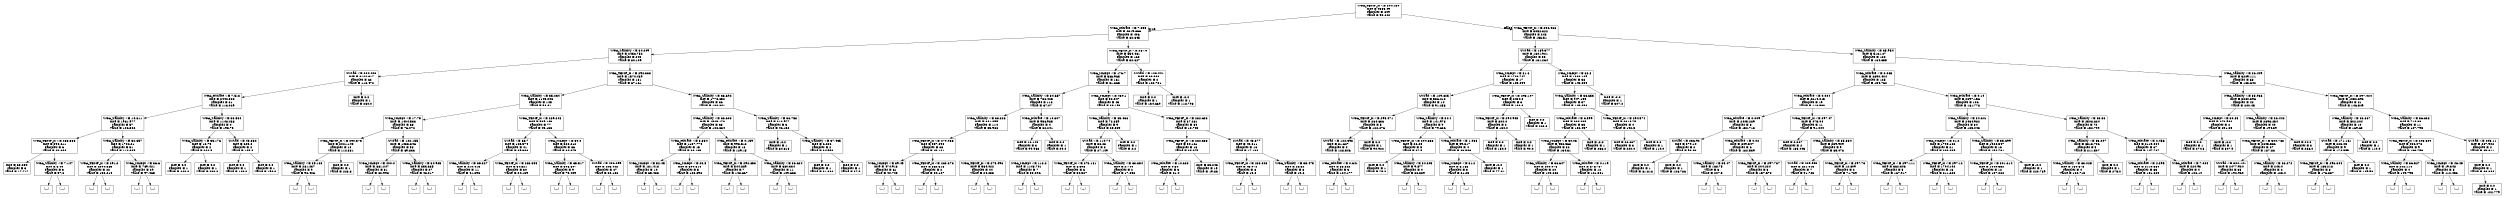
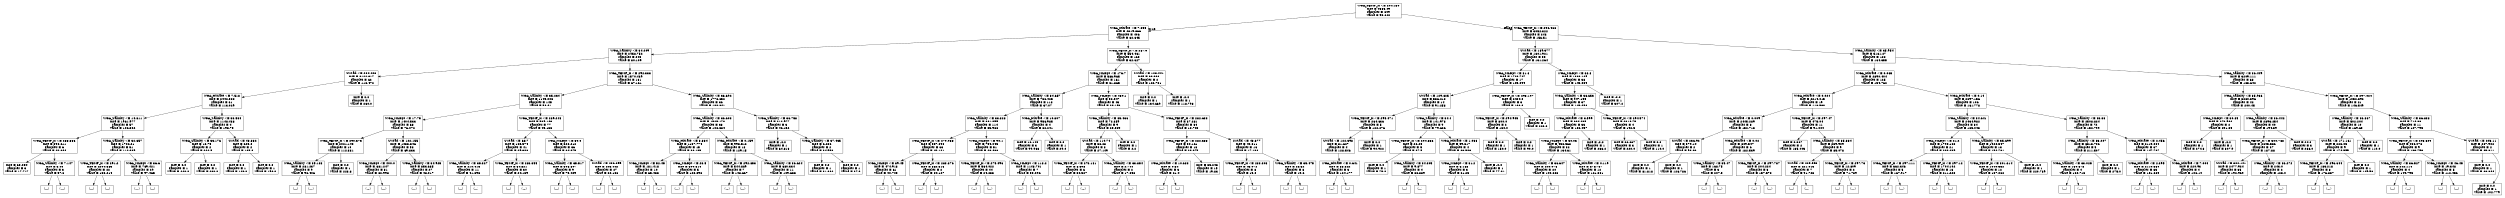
none -> (986, 146)
(2485, 178) -> (2500, 167)
